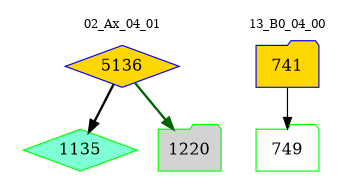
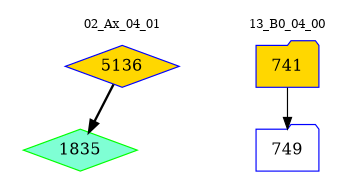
(80, 150) -> (80, 150)
(190, 150) -> none
(287, 150) -> (287, 150)
